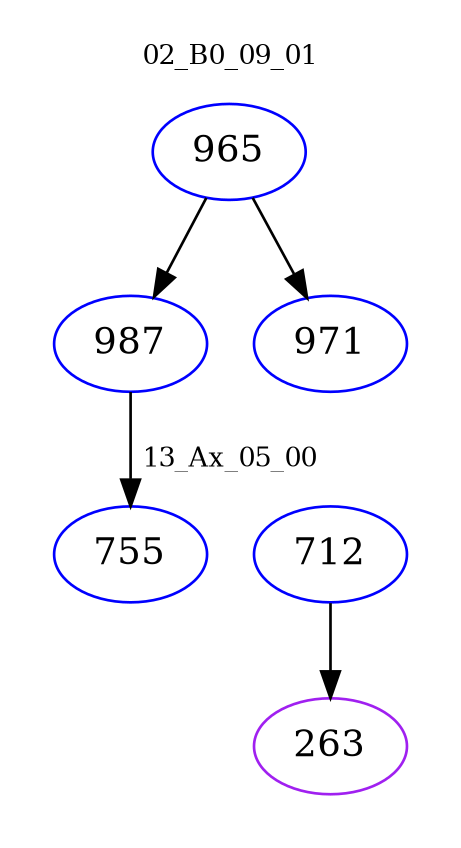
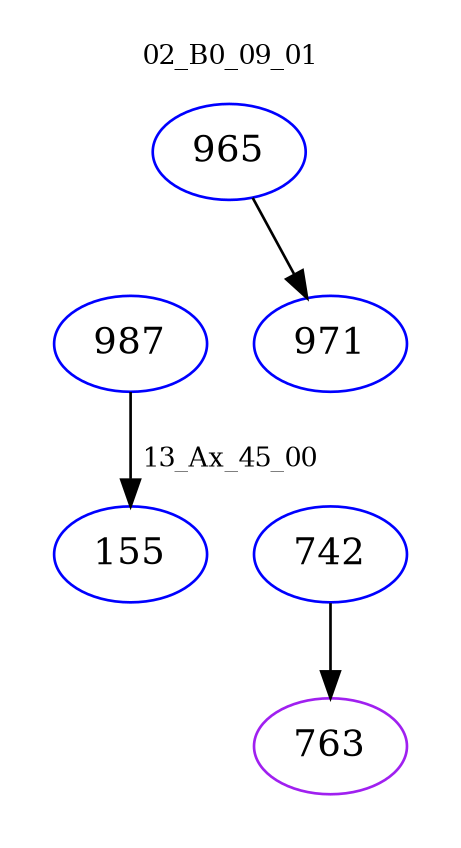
(187, 235) -> none
(231, 460) -> (231, 460)
(131, 554) -> (131, 554)
(330, 554) -> (330, 554)
(330, 746) -> (330, 746)
